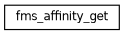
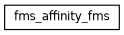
(62, 17) -> (62, 17)
